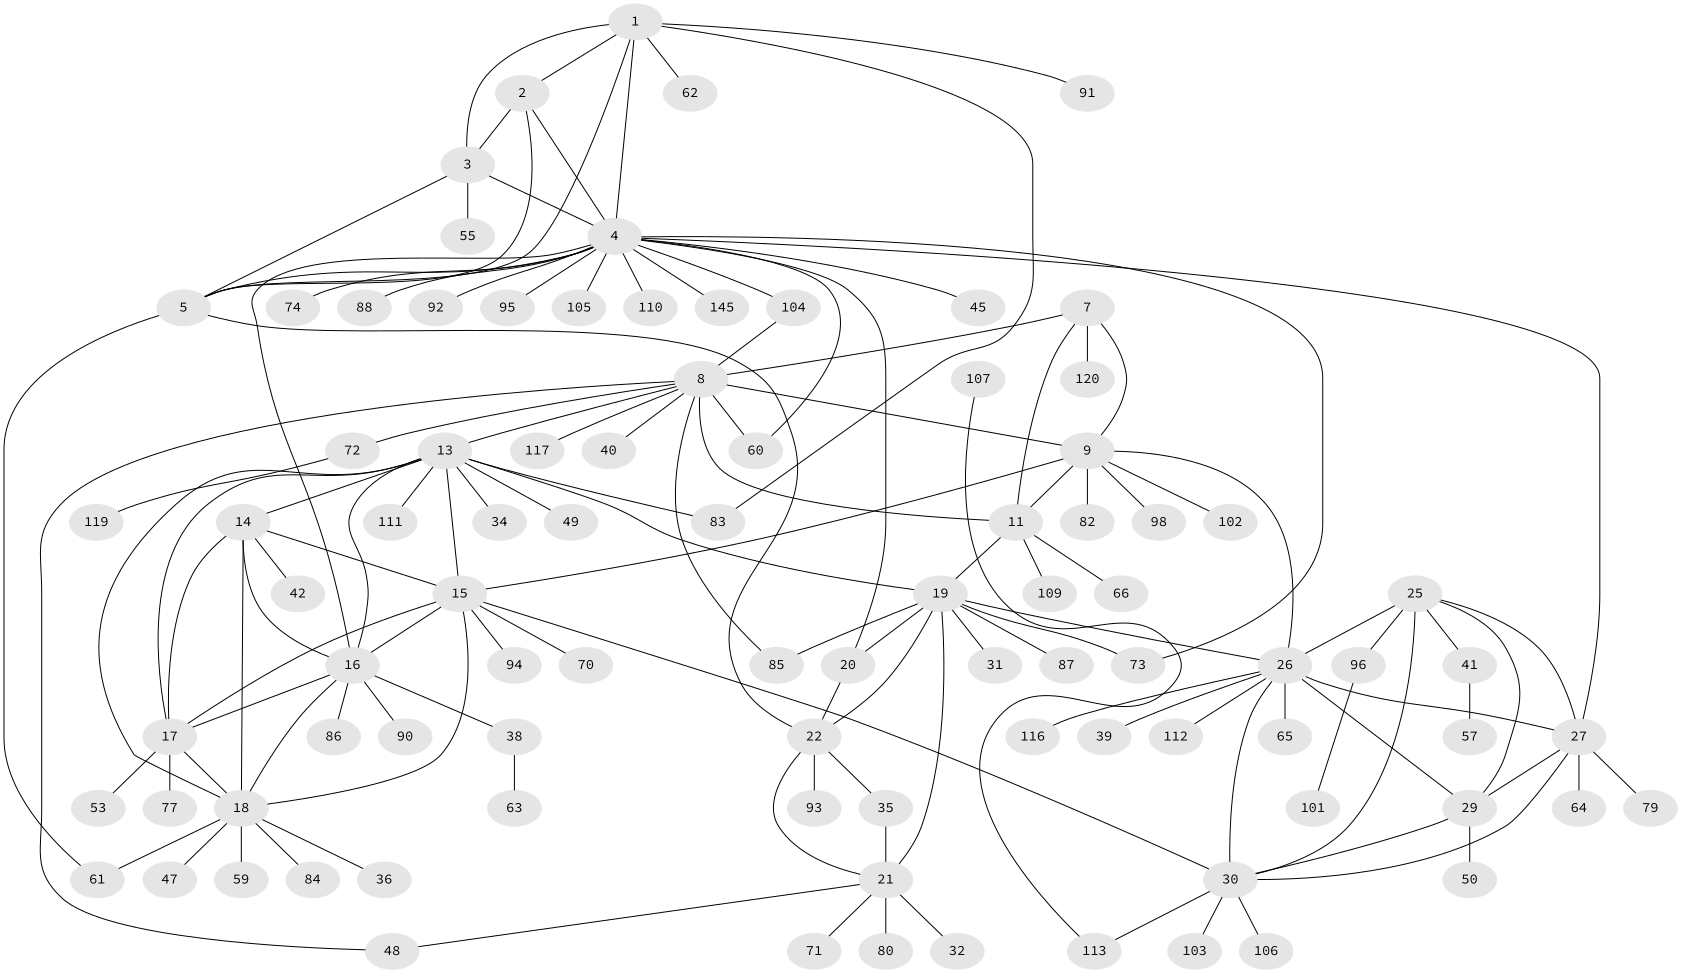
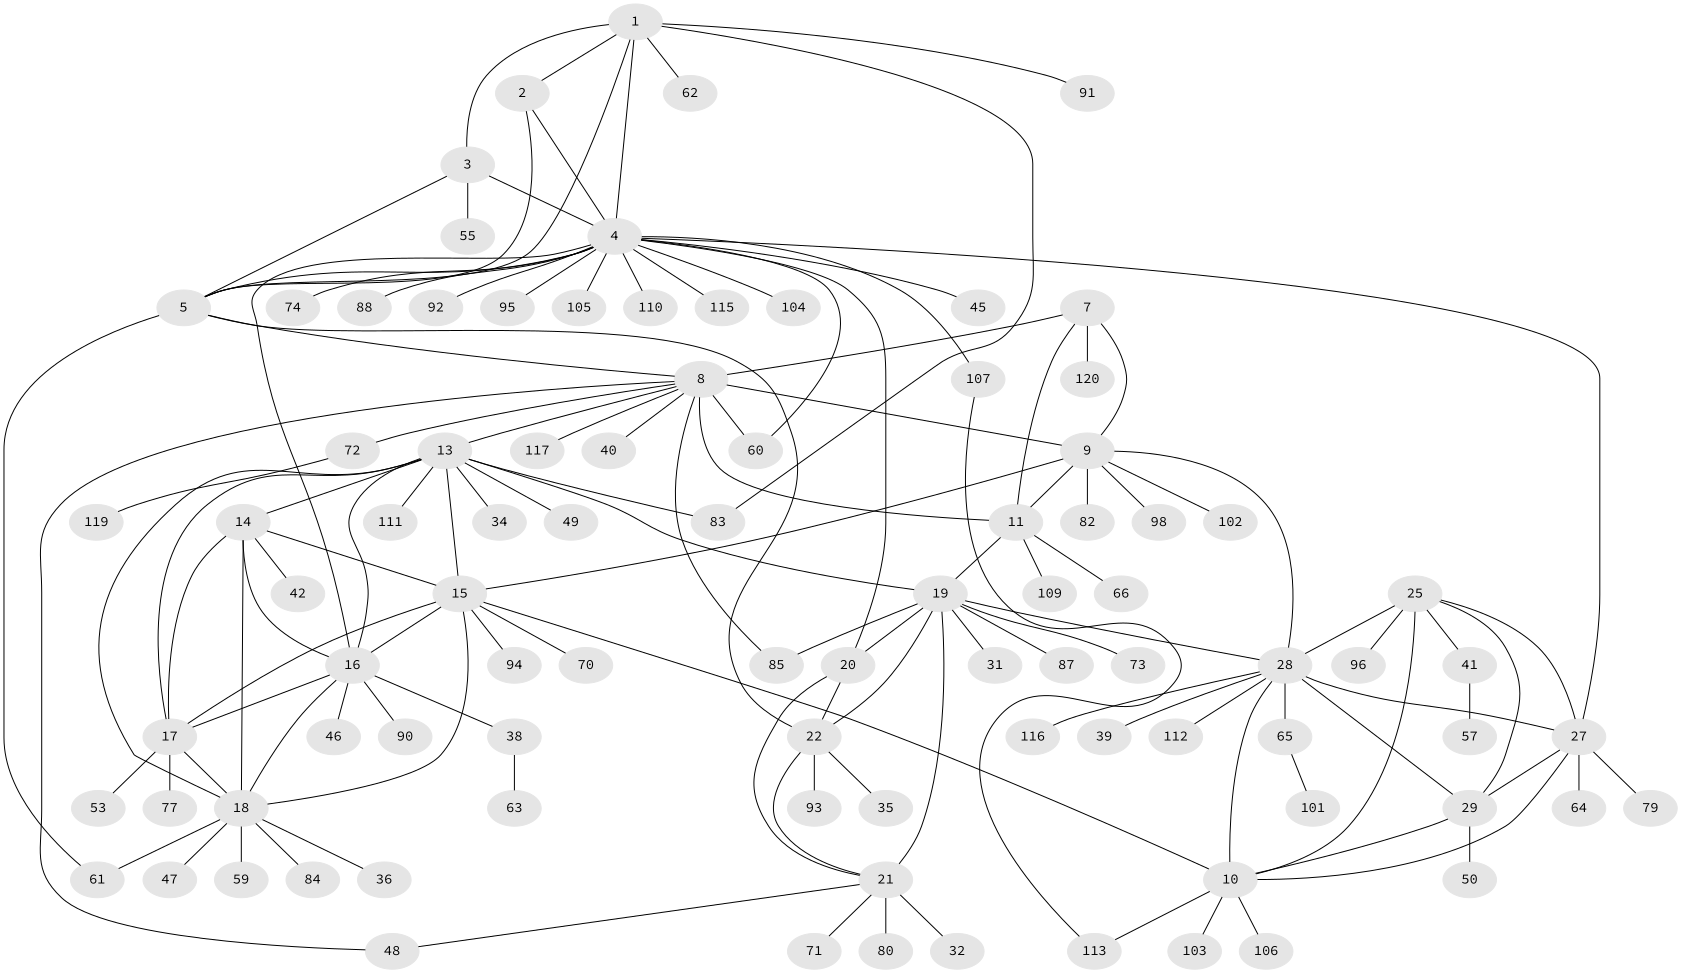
(495, 129) -> none
(1184, 283) -> (806, 255)
(722, 308) -> (722, 308)
(747, 344) -> (441, 352)
(1285, 665) -> (1285, 665)
(334, 737) -> (334, 737)
(1336, 737) -> (1299, 773)
(886, 844) -> (755, 792)
(1230, 880) -> (1230, 880)
